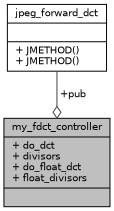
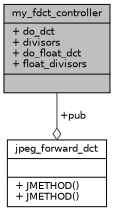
(57, 89) -> (57, 110)
